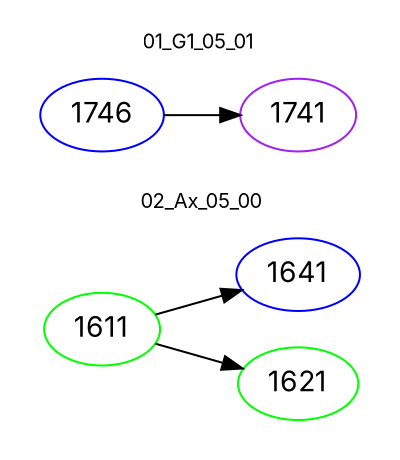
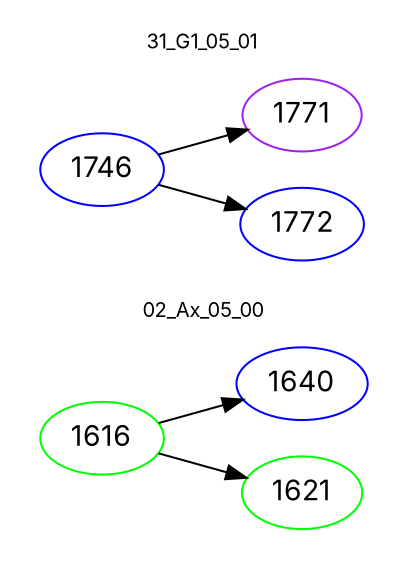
(198, 43) -> (202, 43)
(298, 115) -> (302, 115)
none -> (302, 224)
(298, 275) -> (302, 384)
(102, 329) -> (102, 438)
